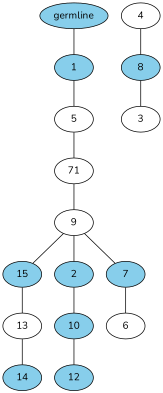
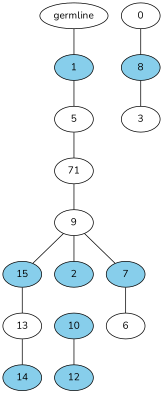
(74, 16) -> (74, 16)
(141, 16) -> (141, 16)
(74, 300) -> none
